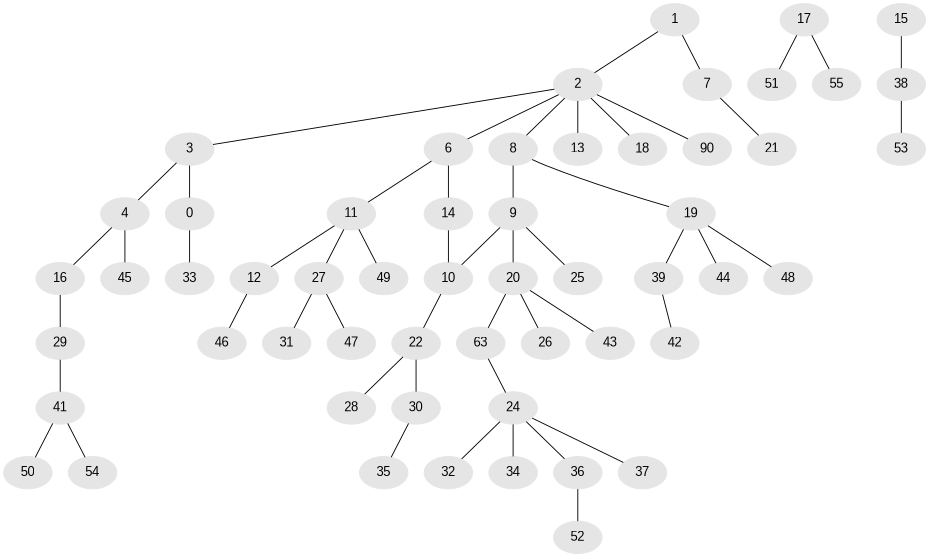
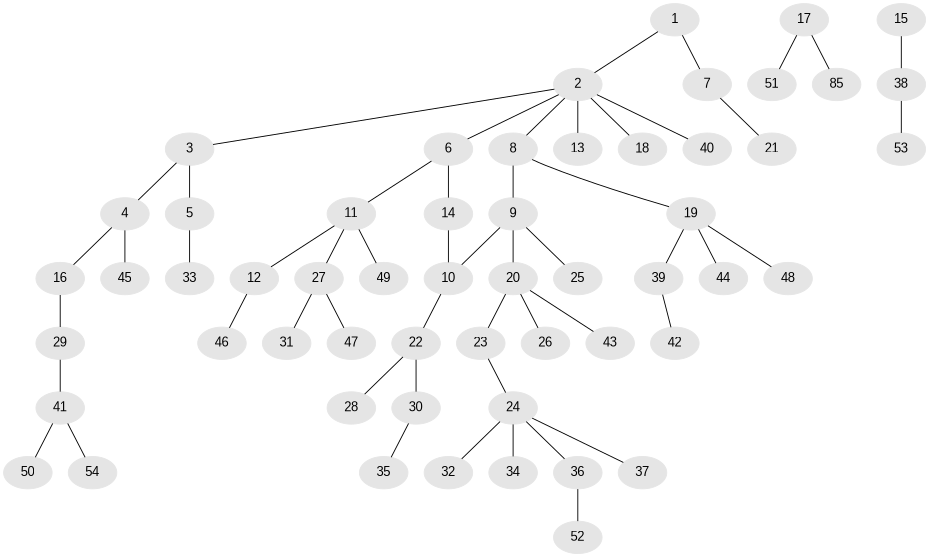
(837, 84) -> (837, 84)
(707, 149) -> (707, 149)
(190, 214) -> (190, 214)
(481, 343) -> (481, 343)
